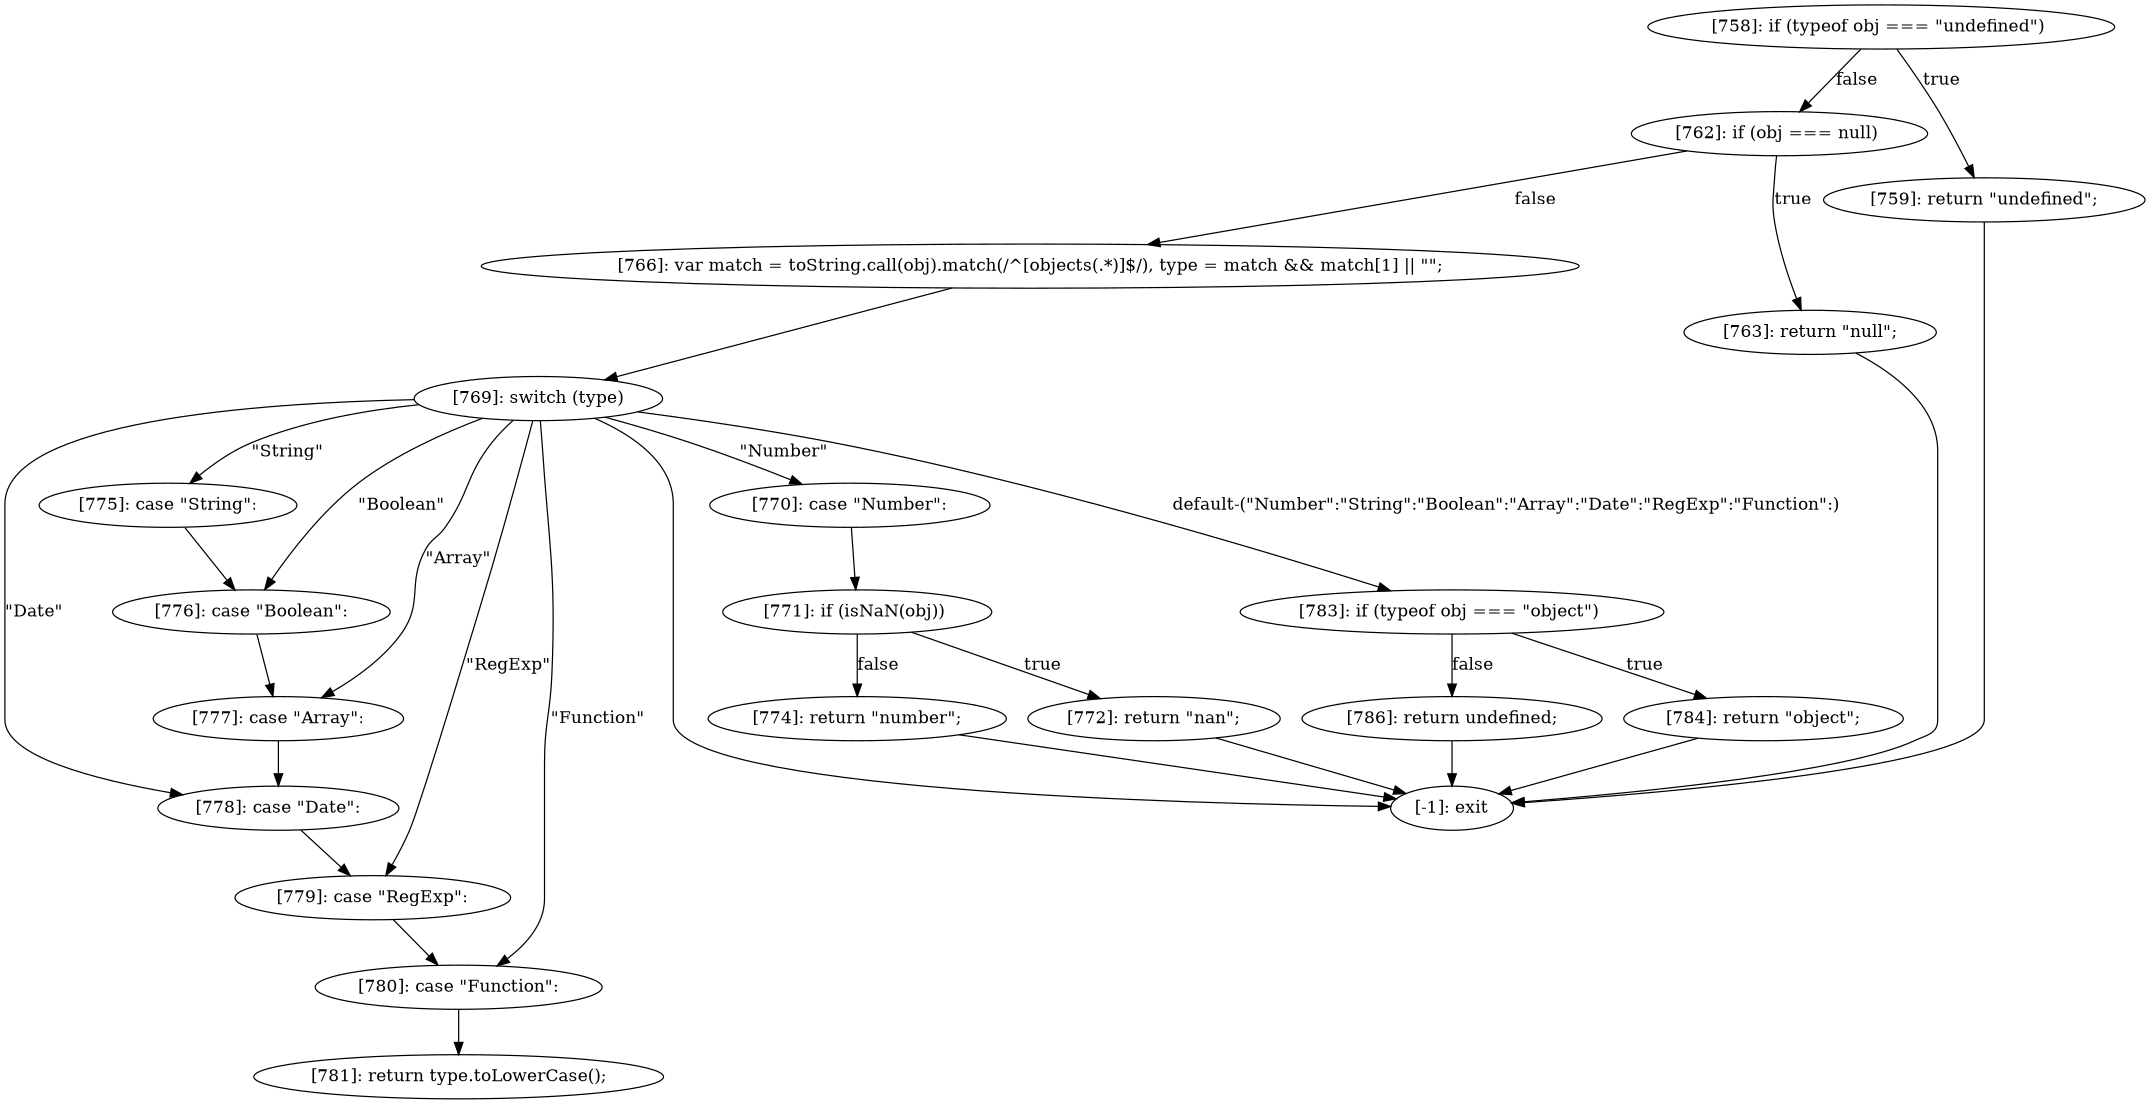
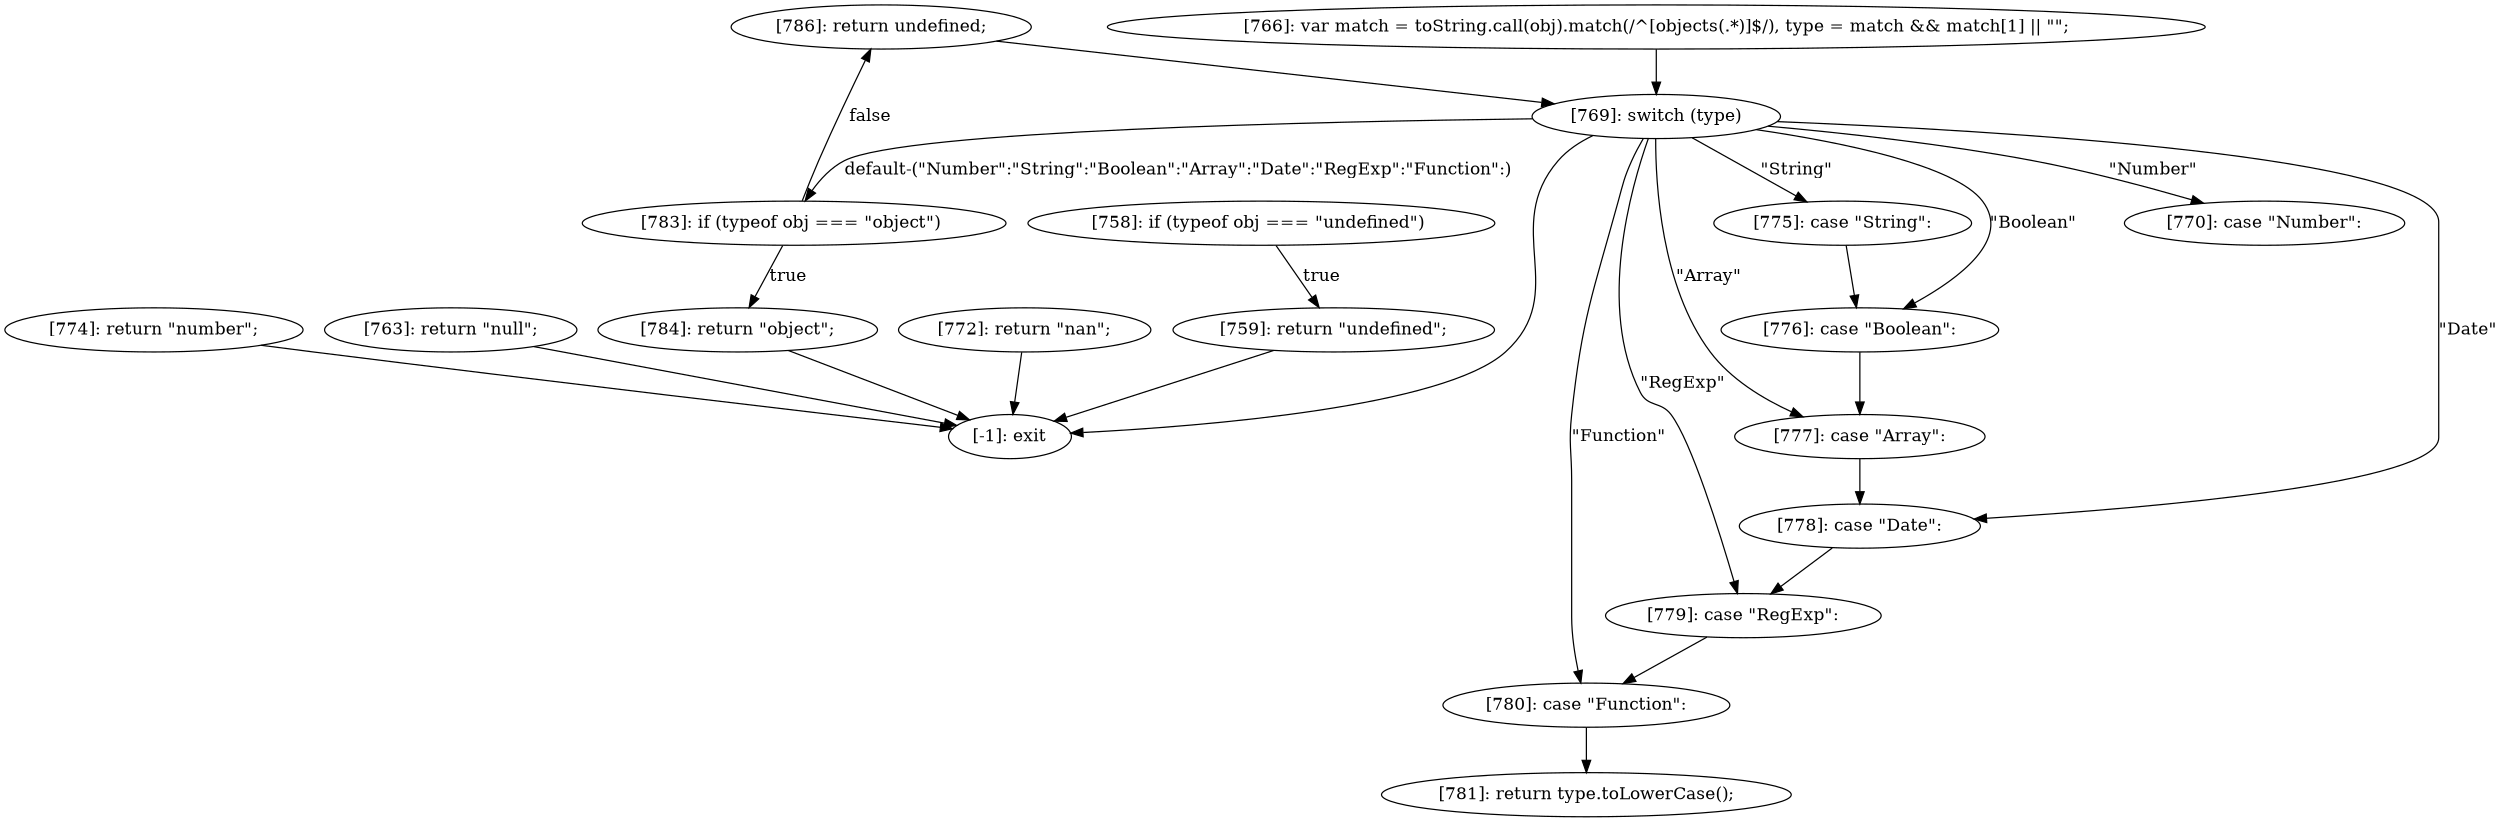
(1779, 134) -> none
(857, 612) -> none
(1452, 757) -> (1269, 72)
